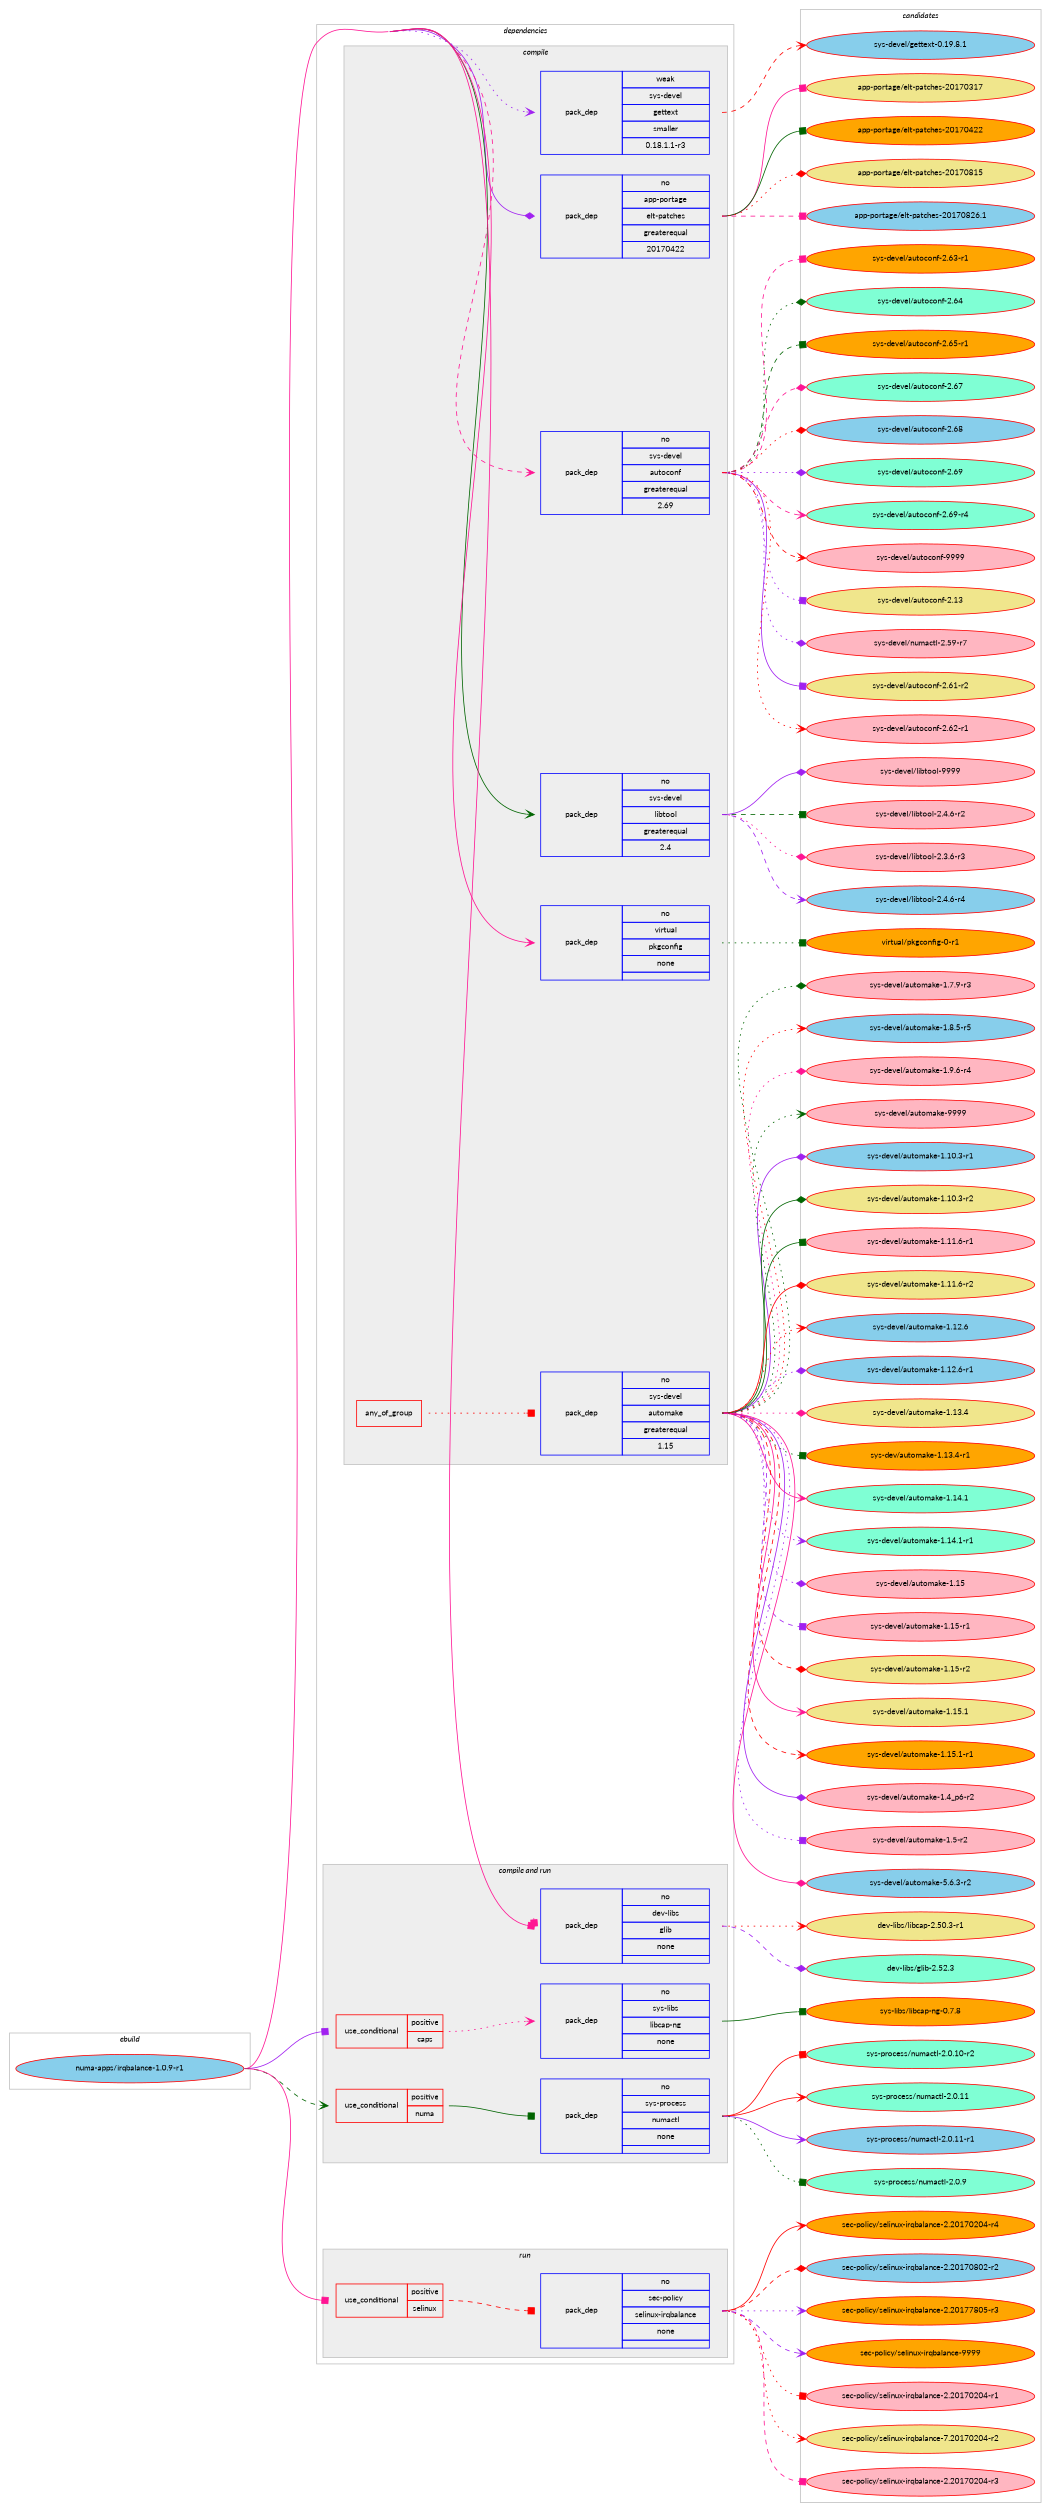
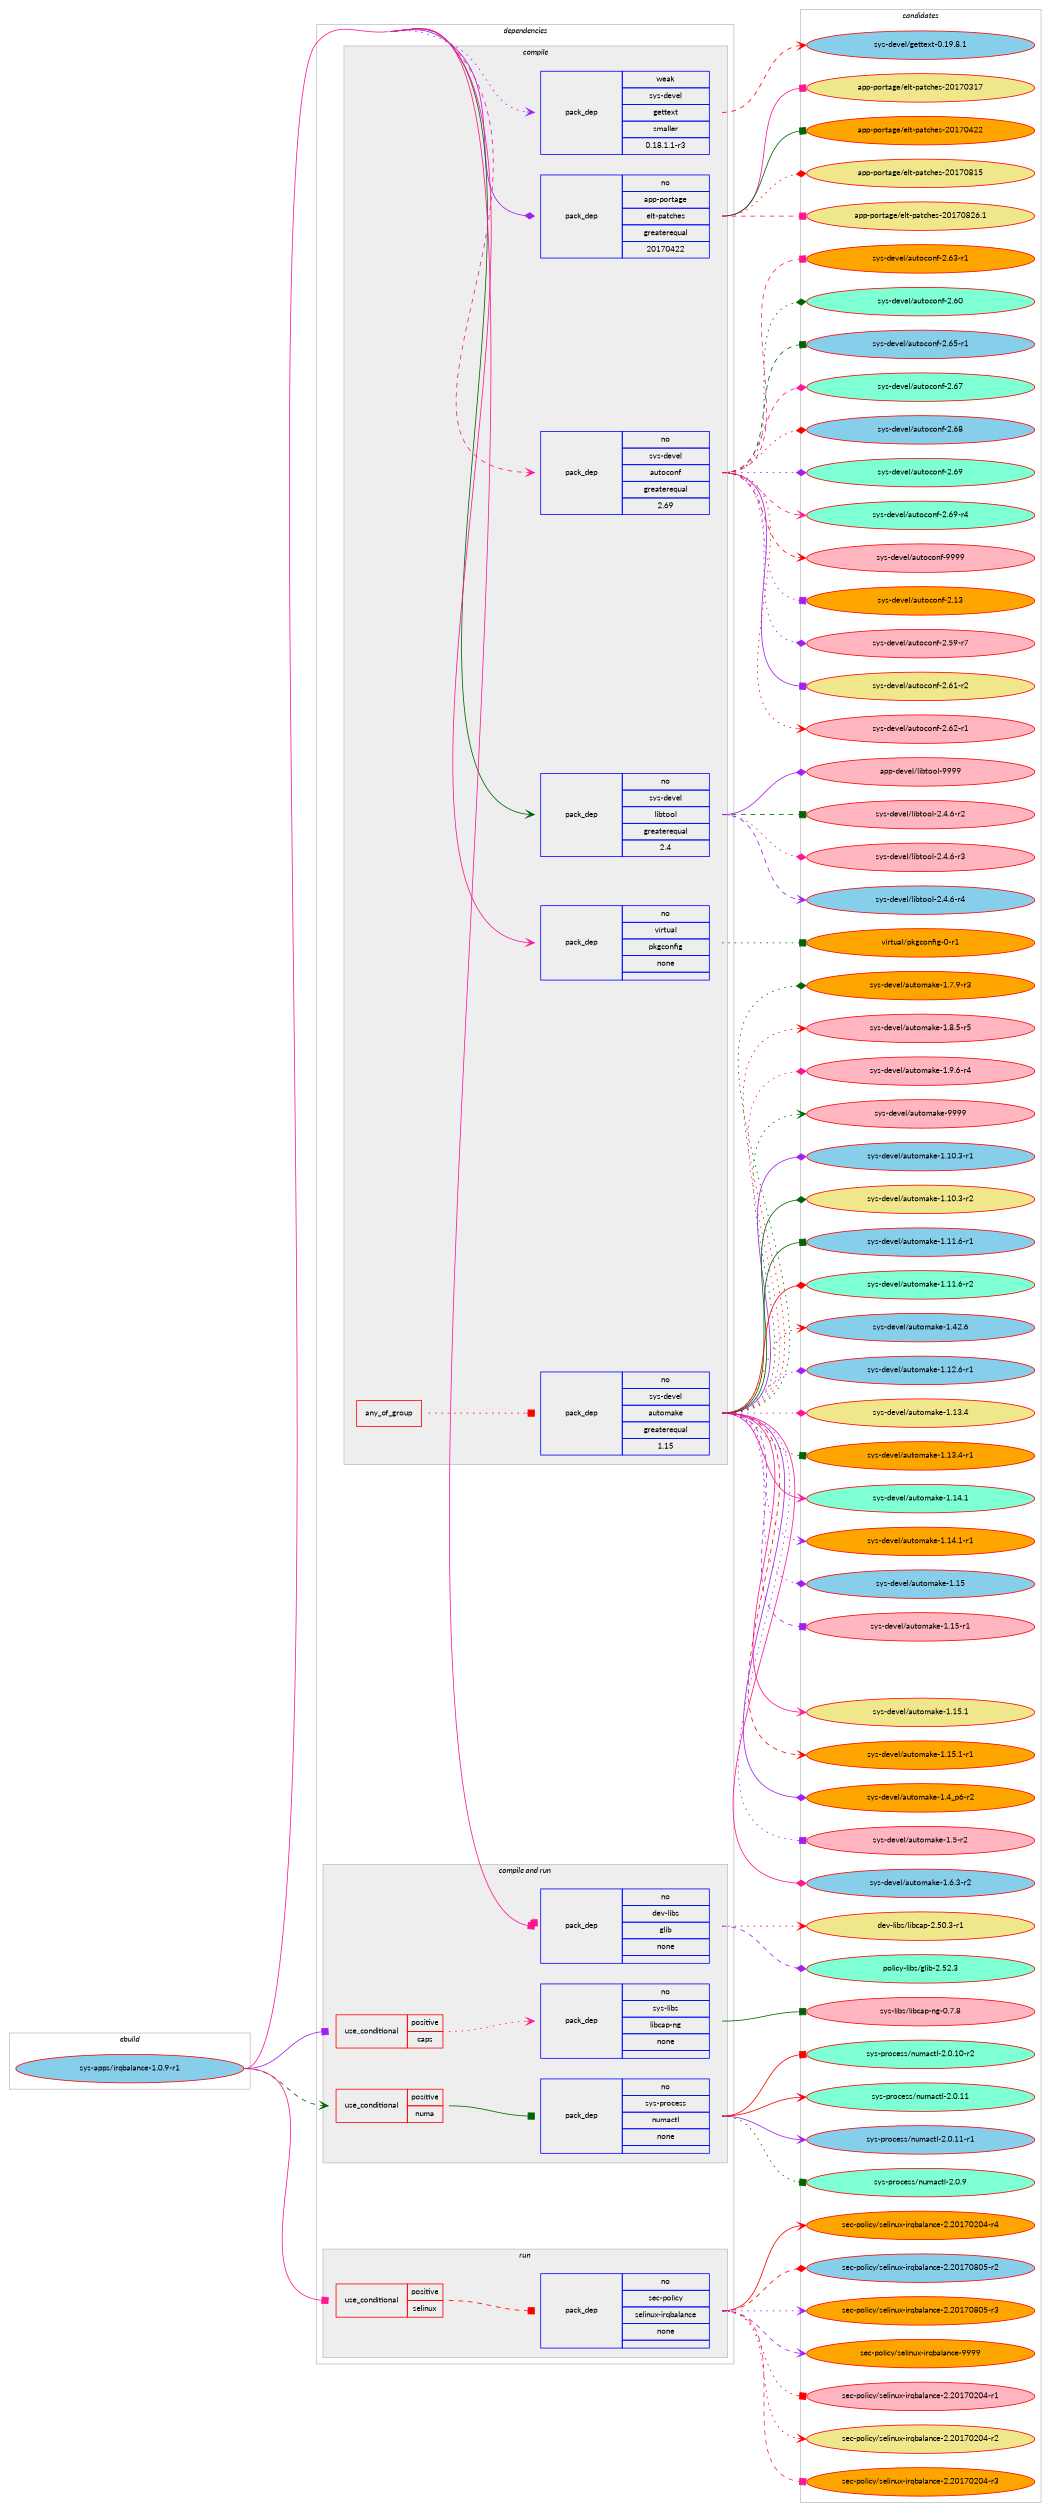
(921, 216) -> (921, 216)
(921, 302) -> (921, 302)
(921, 344) -> (921, 344)
(921, 601) -> (921, 601)
(921, 644) -> (921, 644)
(921, 772) -> (921, 772)
(921, 857) -> (921, 857)
(921, 986) -> (921, 986)
(921, 1028) -> (921, 1028)
(921, 1242) -> (921, 1242)
(921, 1285) -> (921, 1285)
(921, 1328) -> (921, 1328)
(921, 1456) -> (921, 1456)
(921, 1541) -> (921, 1541)
(921, 1584) -> (921, 1584)
(921, 1670) -> none
(921, 1798) -> (921, 1798)
(921, 1883) -> (921, 1883)
(921, 1969) -> (921, 1969)
(921, 2012) -> (921, 2012)
(130, 2069) -> (130, 2069)
(921, 2268) -> (921, 2268)
(921, 2311) -> (921, 2311)
(921, 2439) -> (921, 2439)
(921, 2482) -> (921, 2482)
